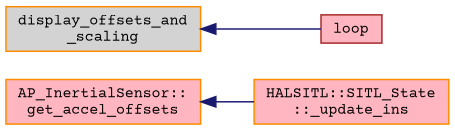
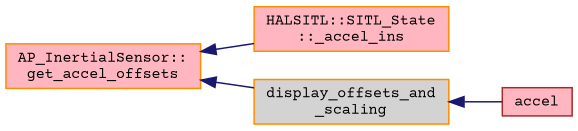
(351, 29) -> (537, 102)
none -> (235, 85)
(351, 102) -> (351, 29)
